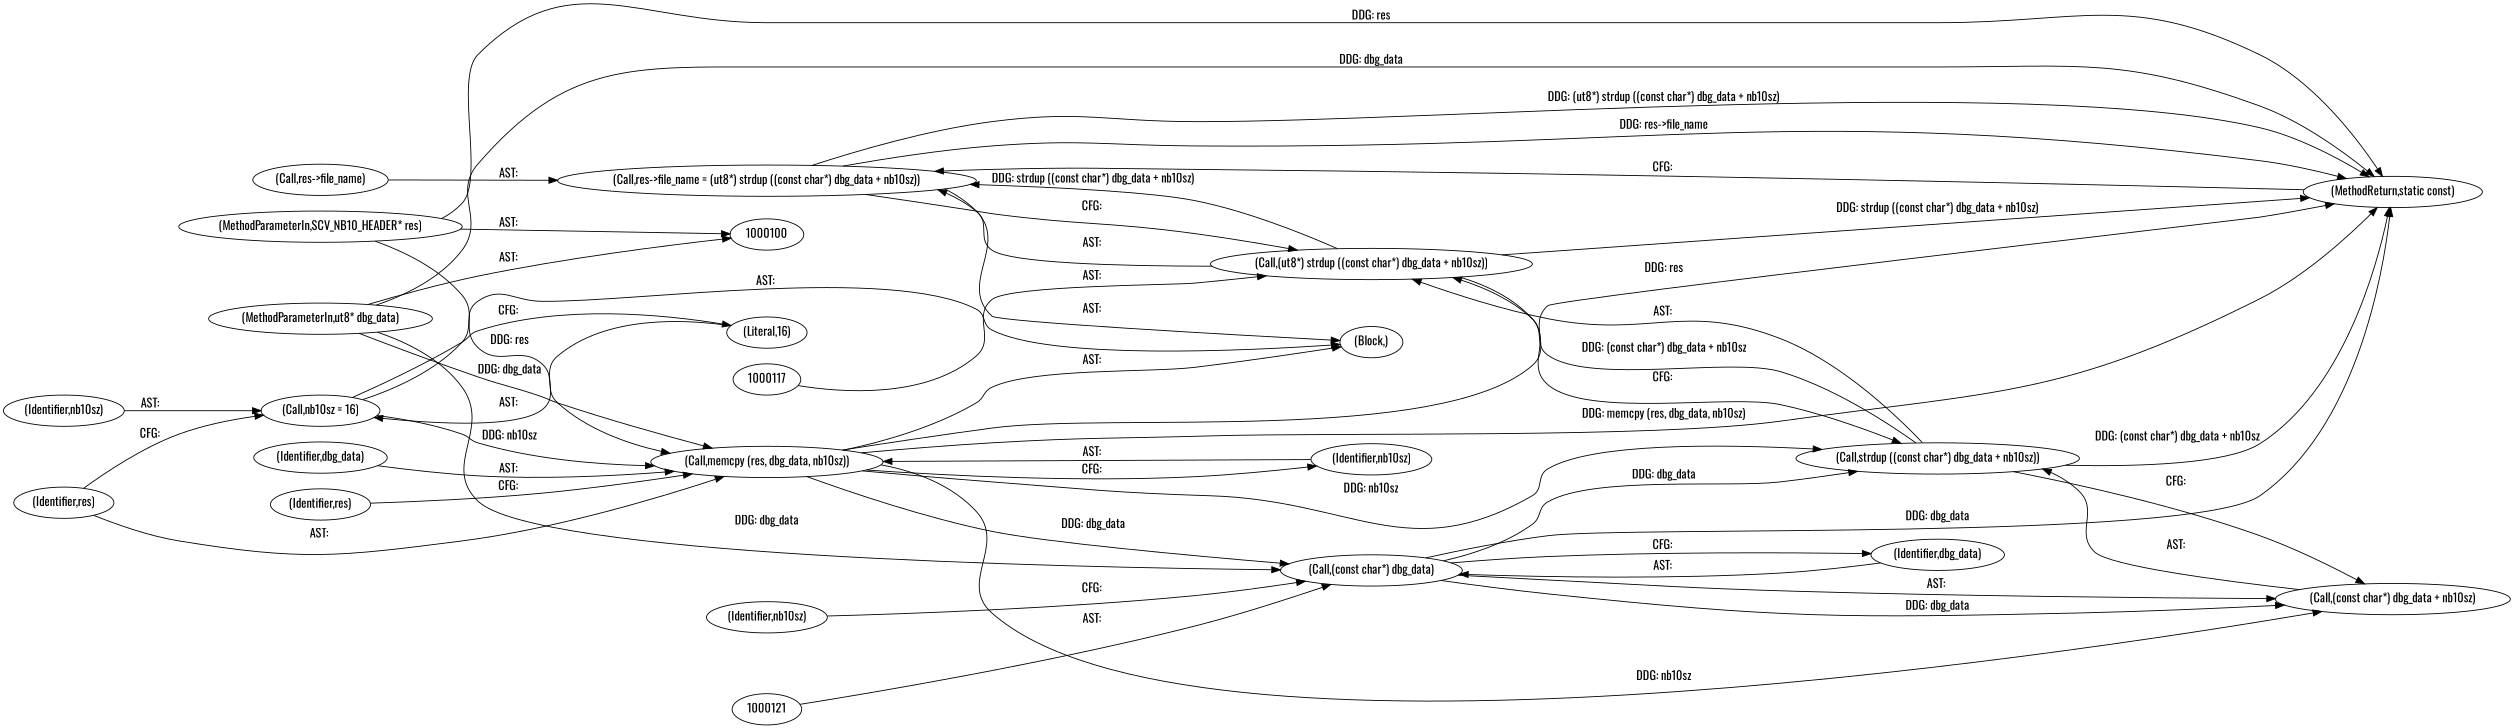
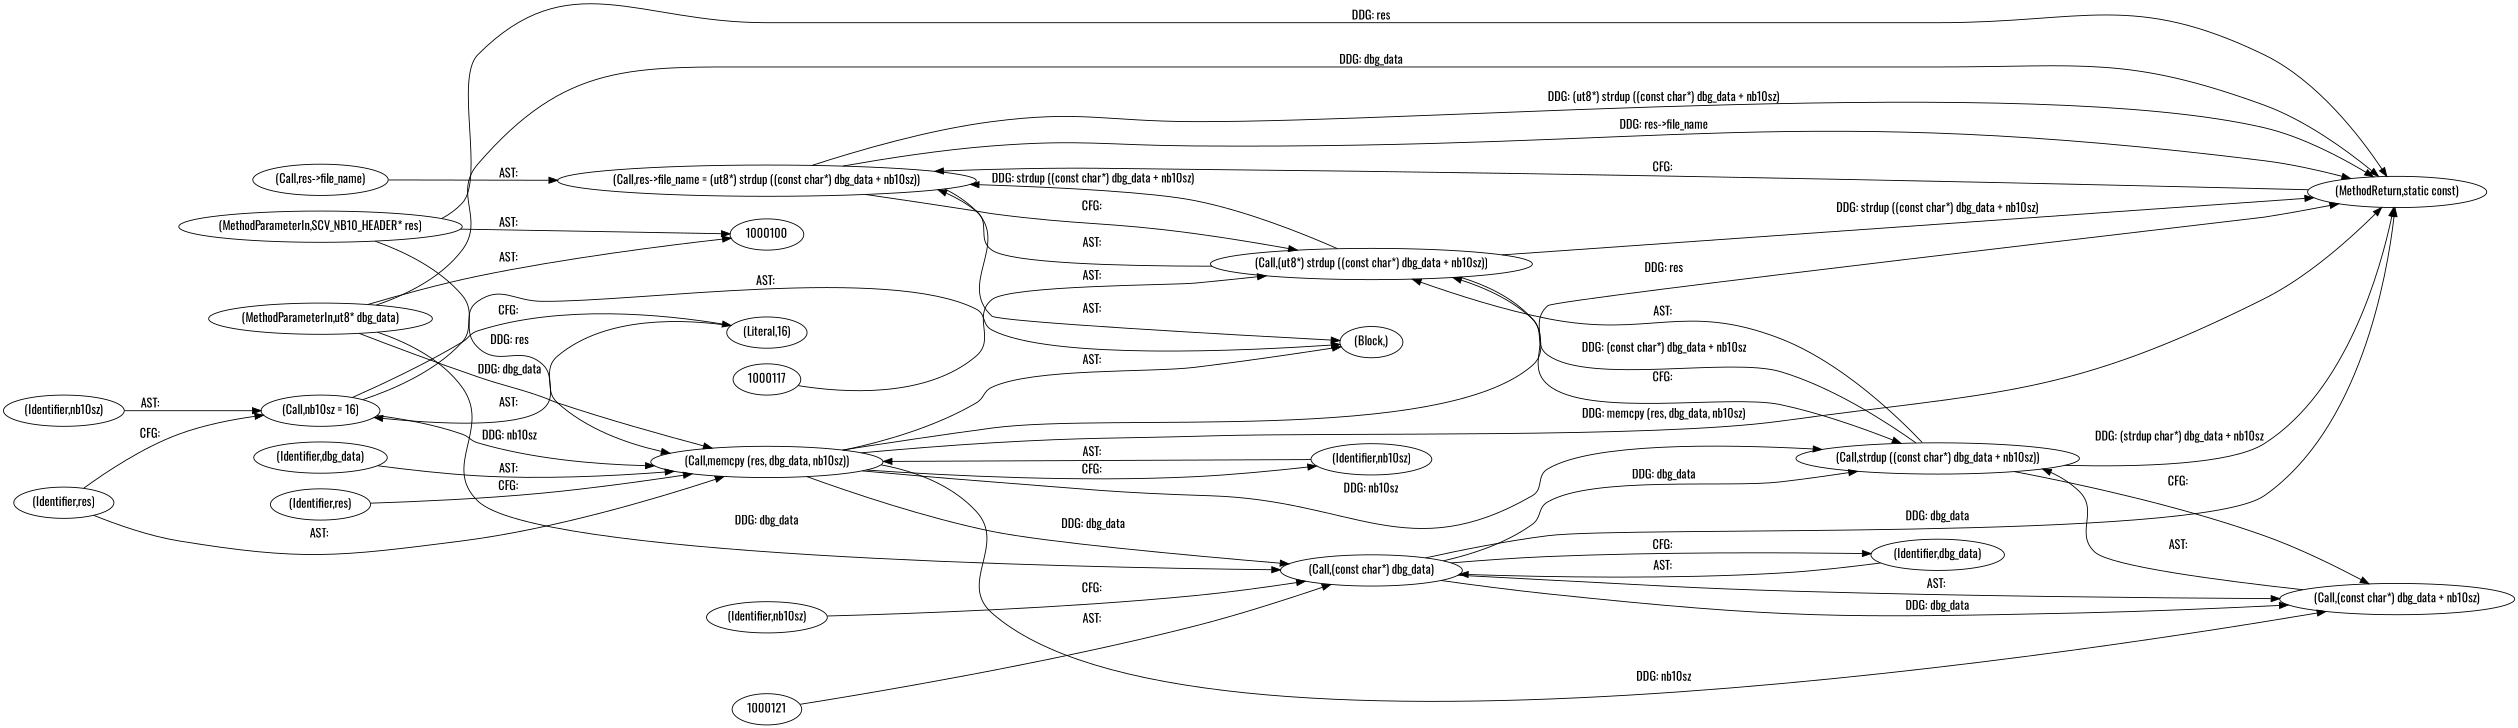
(2177, 437) -> (2180, 437)
